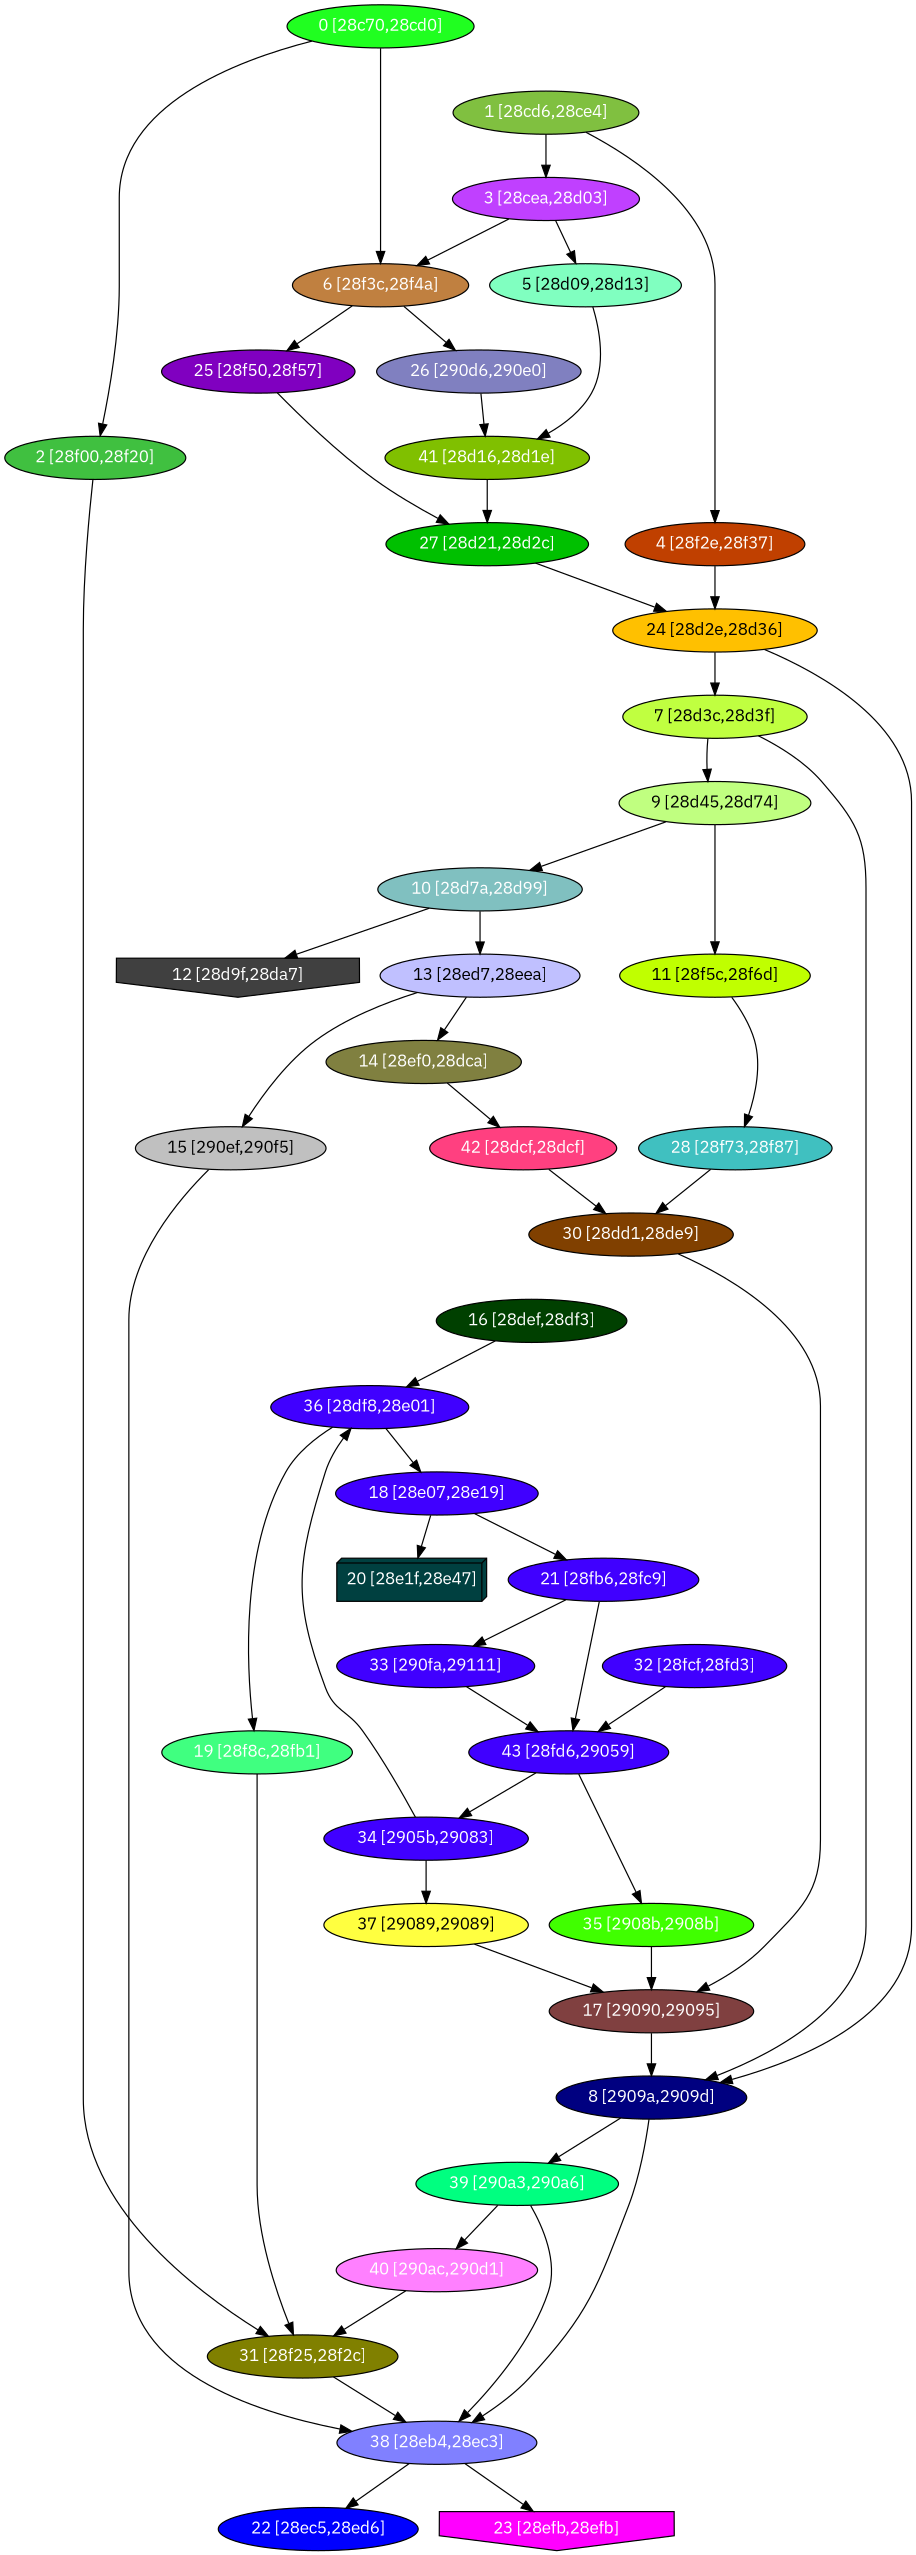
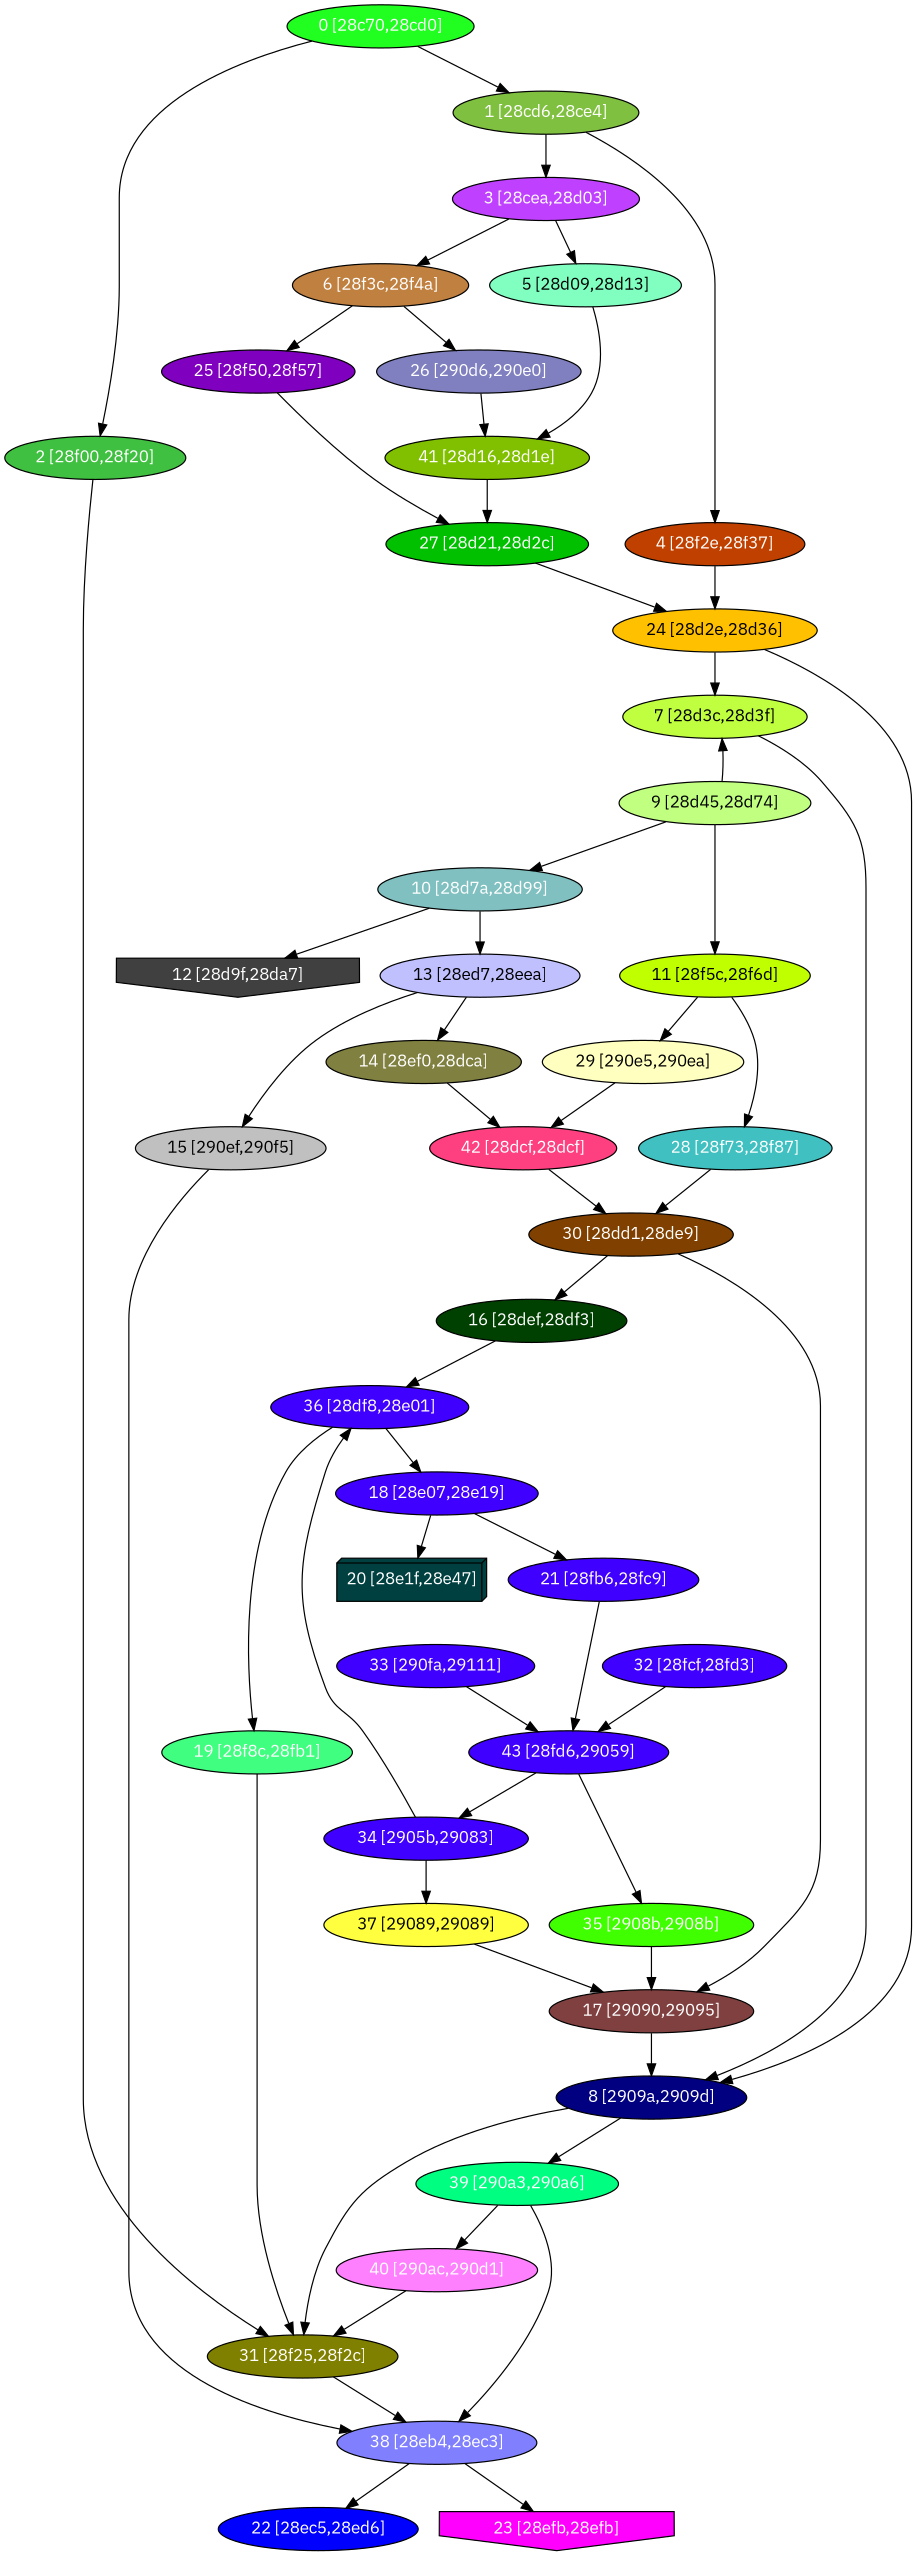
(381, 150) -> (458, 67)
(707, 754) -> (723, 766)
none -> (643, 1062)
none -> (586, 1274)
(525, 1620) -> none
(596, 2285) -> (395, 2169)
